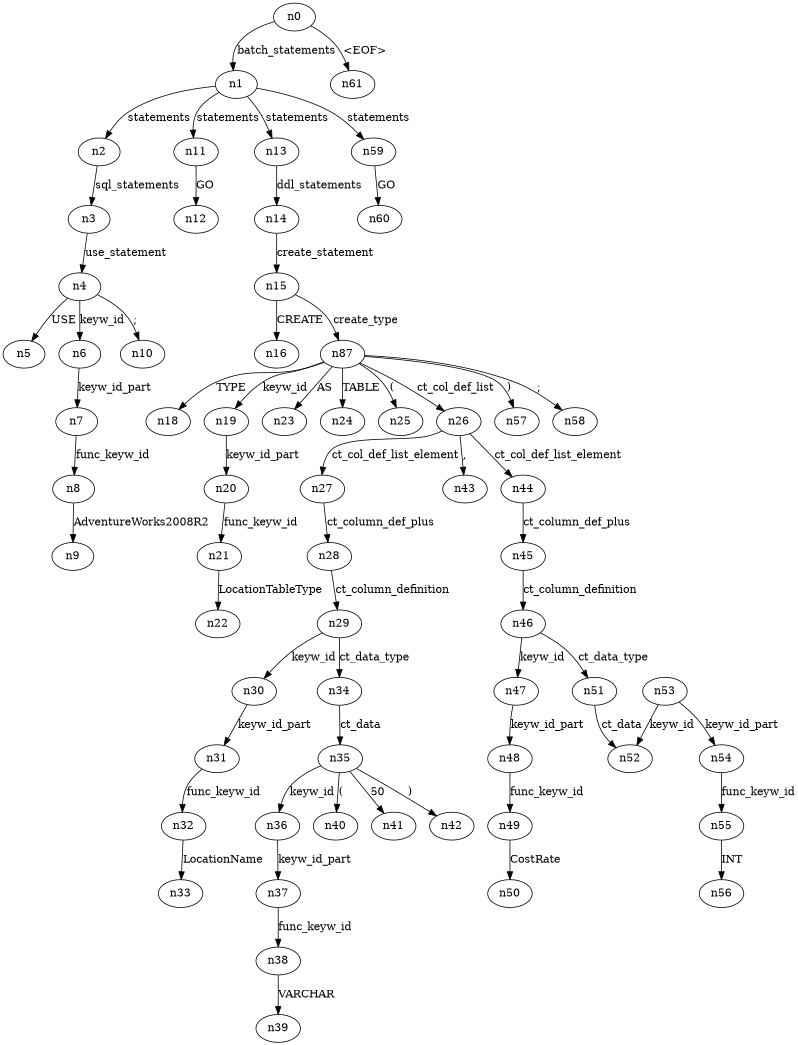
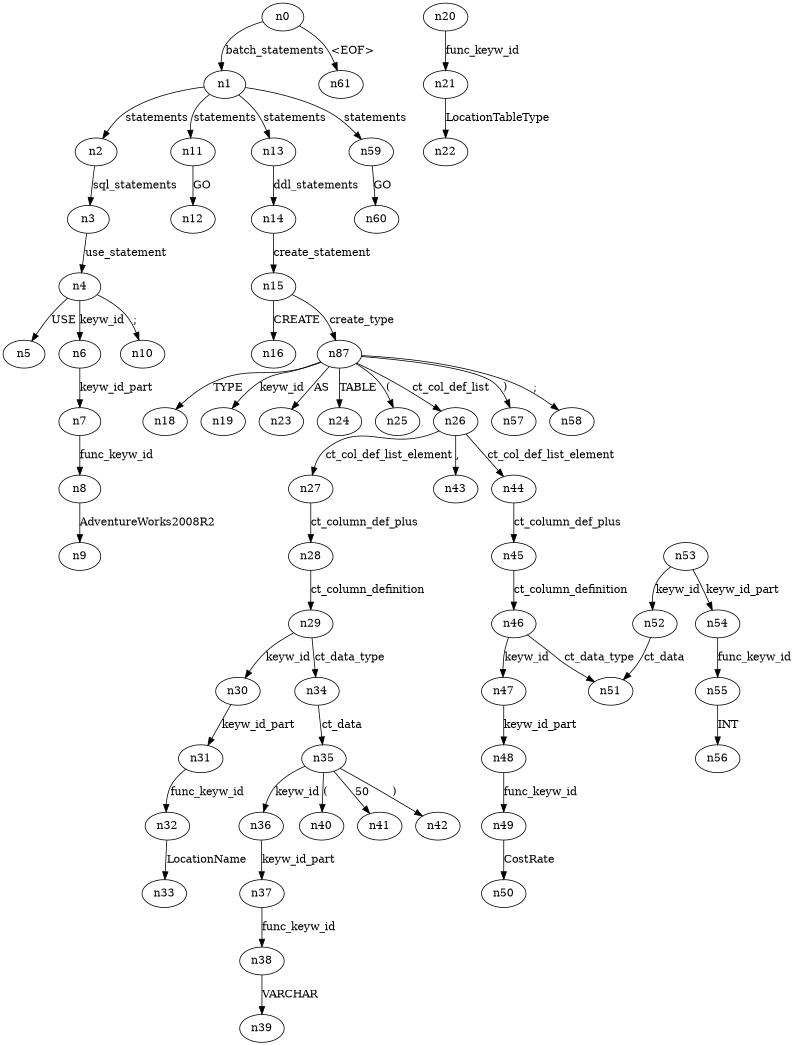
(226, 451) -> none
(599, 725) -> (642, 657)
